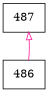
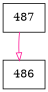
(29, 50) -> (19, 42)
